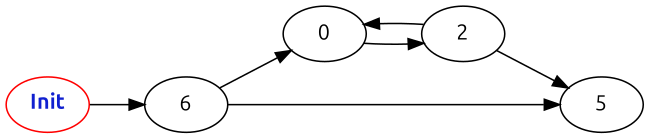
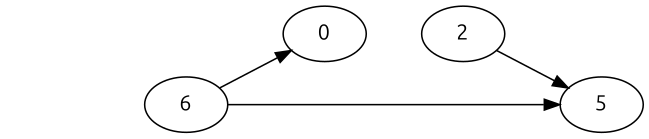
(402, 24) -> none
(386, 44) -> none
(48, 105) -> none
